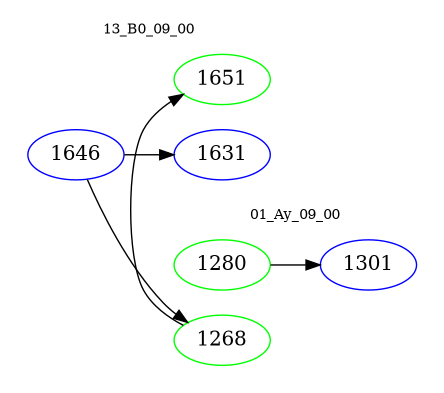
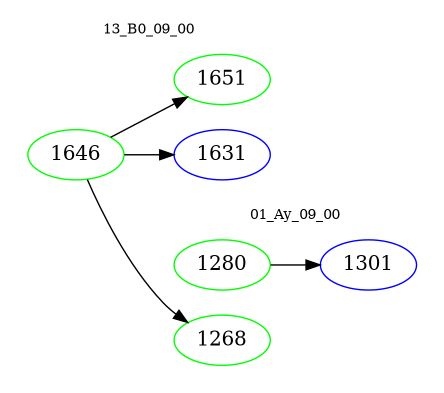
(76, 155) -> (76, 155)
(131, 217) -> (143, 120)
